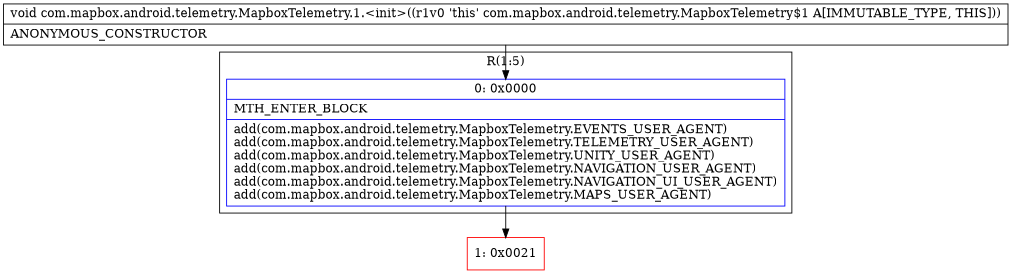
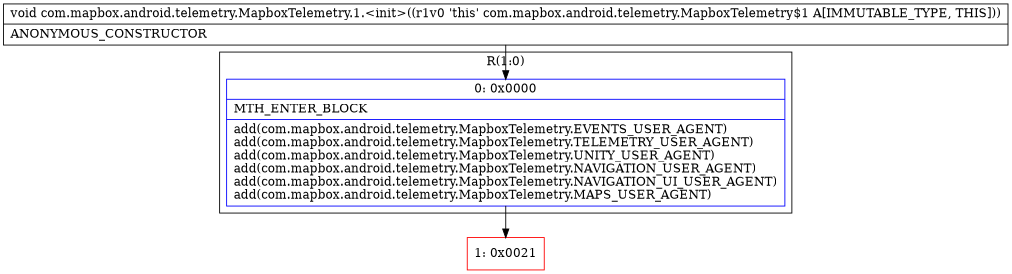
(506, 62) -> (506, 62)
